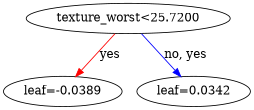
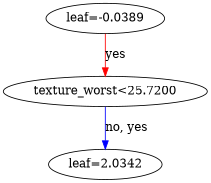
(98, 52) -> (105, 51)
(194, 91) -> (105, 164)
